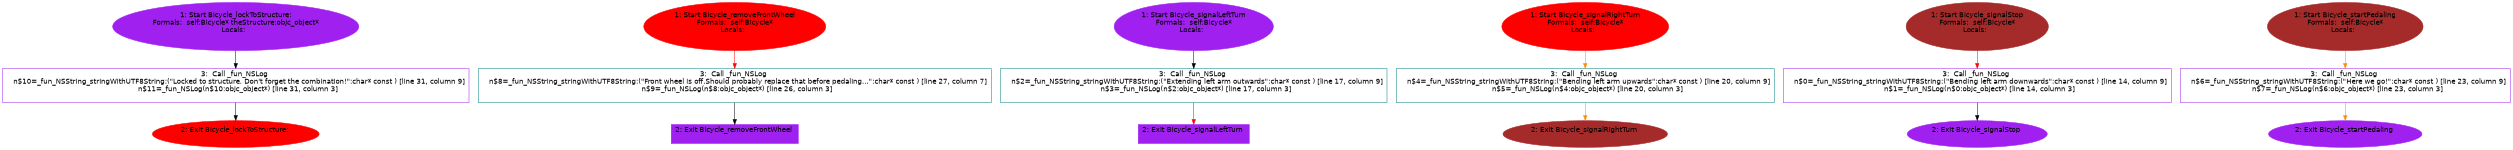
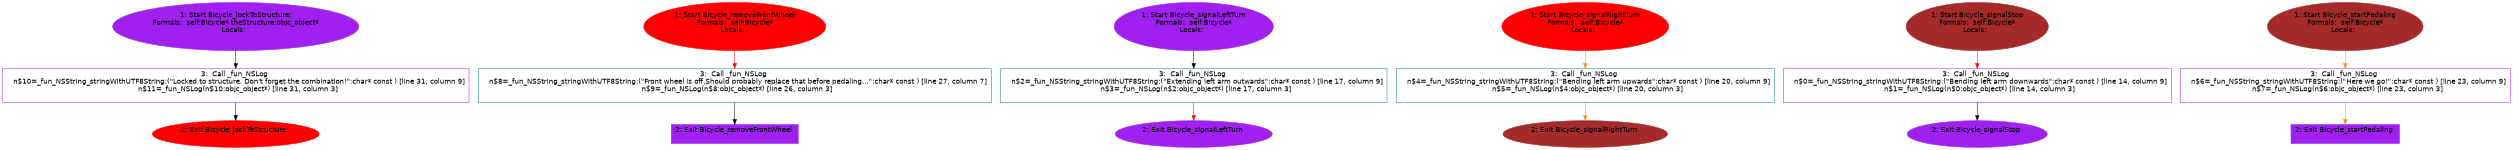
(1194, 134) -> (1194, 134)
(2345, 134) -> (2345, 134)
